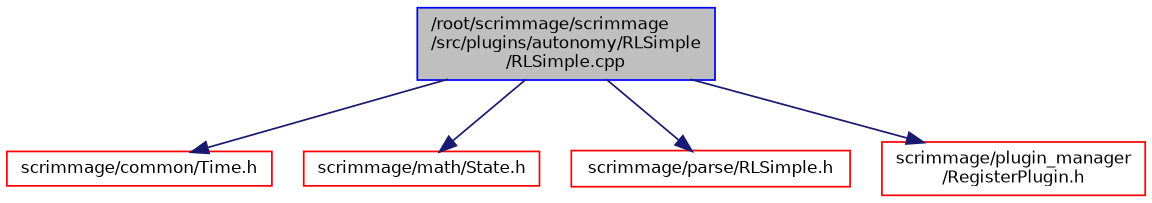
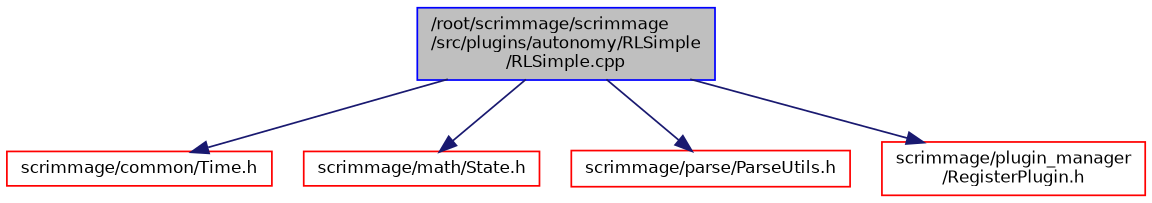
(711, 169) -> (711, 169)
